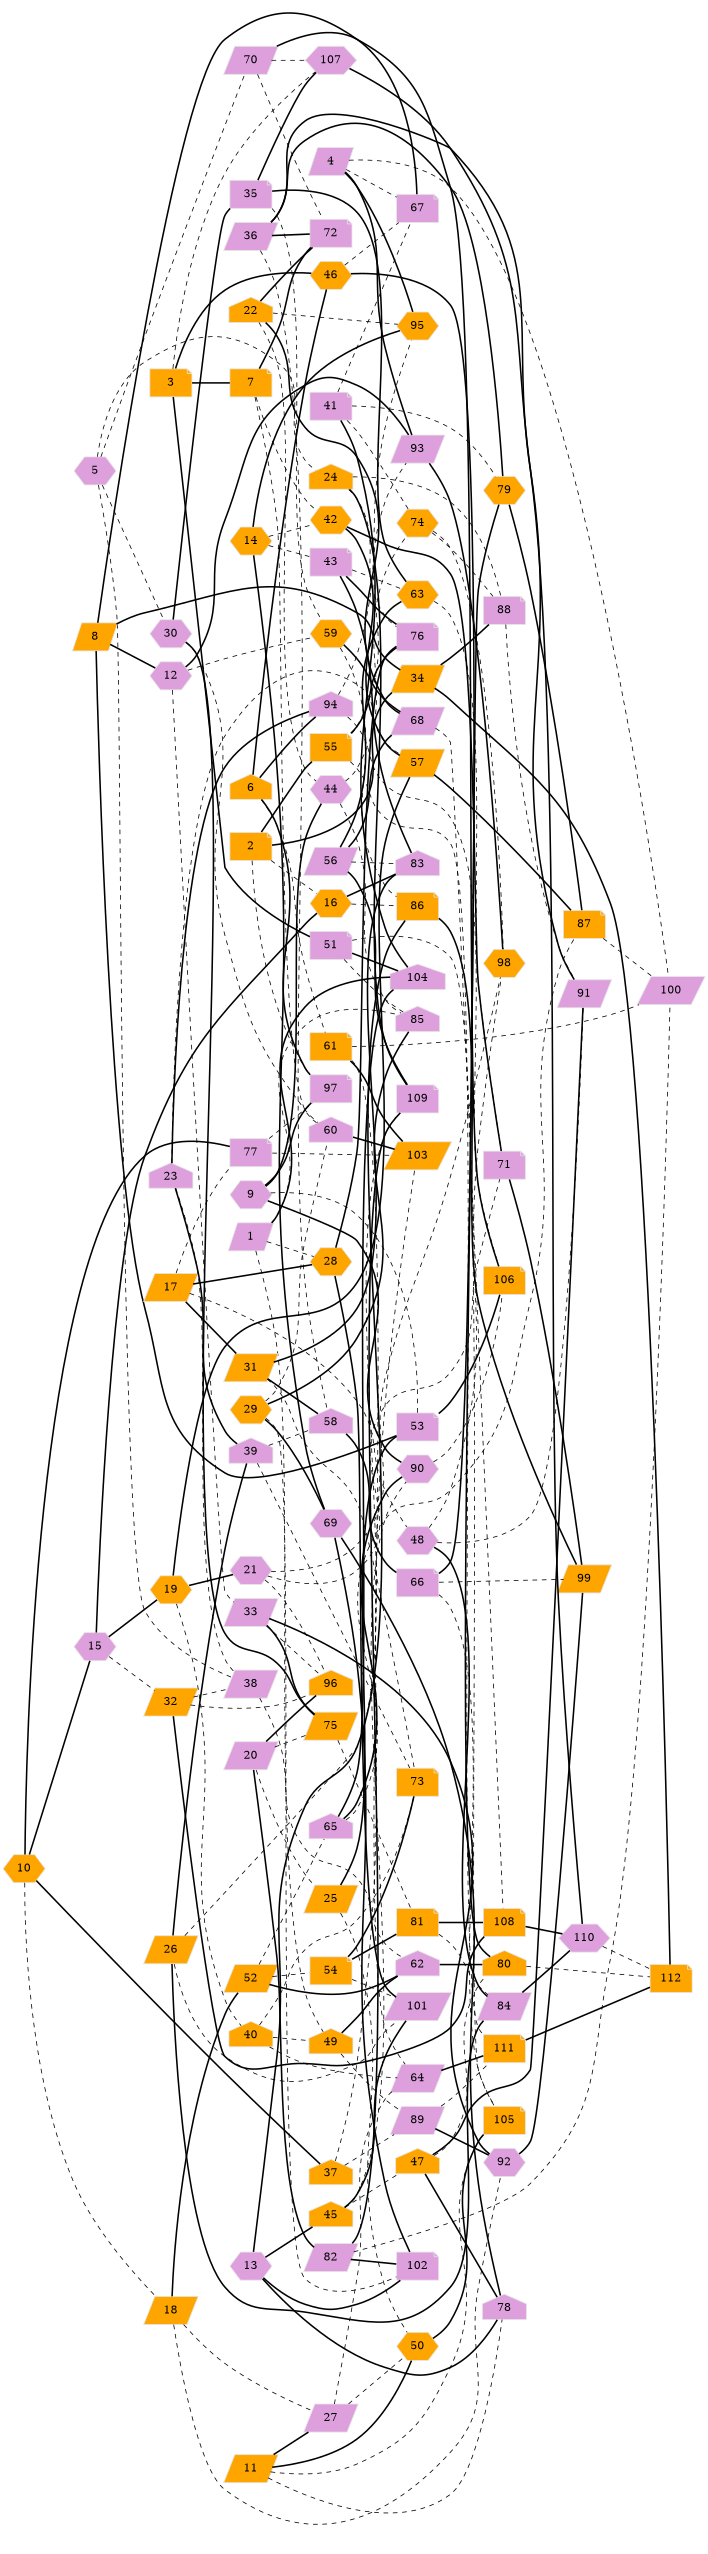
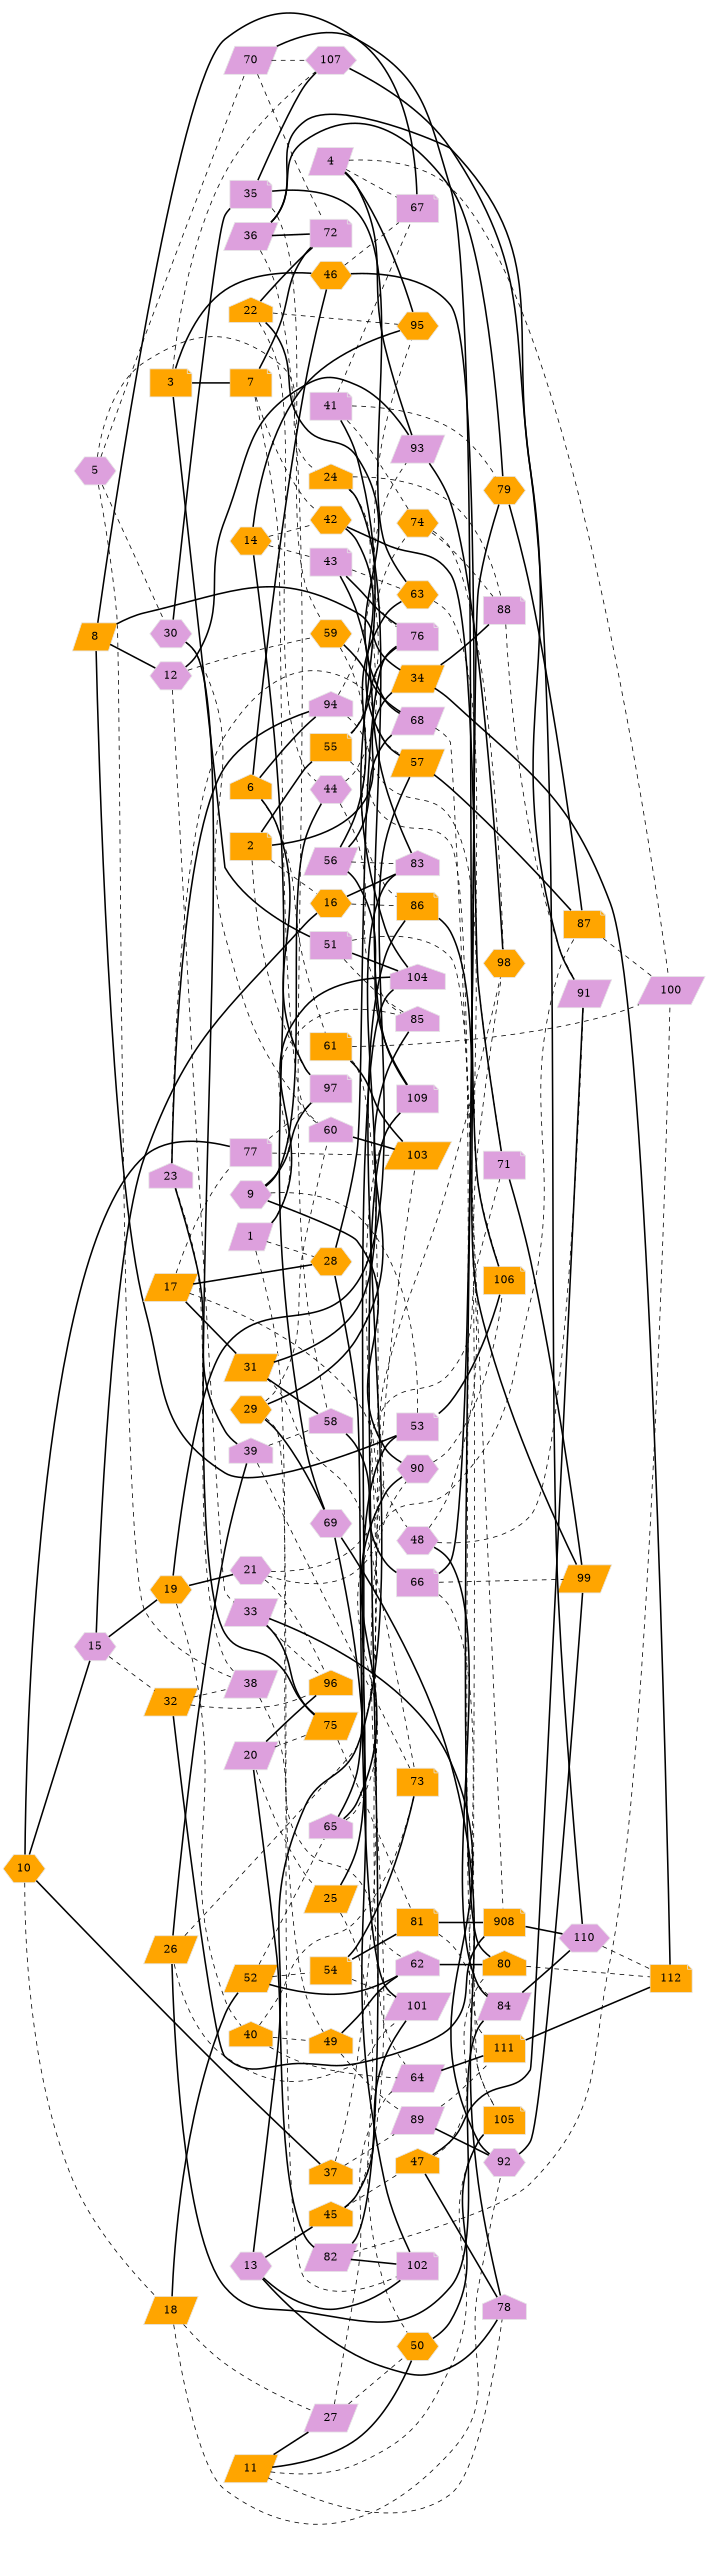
(504, 1922) -> (504, 1922)
